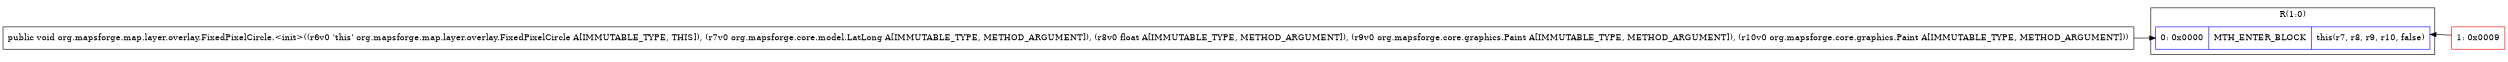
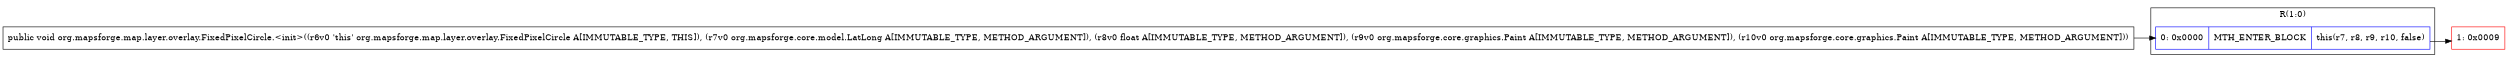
(2444, 35) -> (2439, 41)
